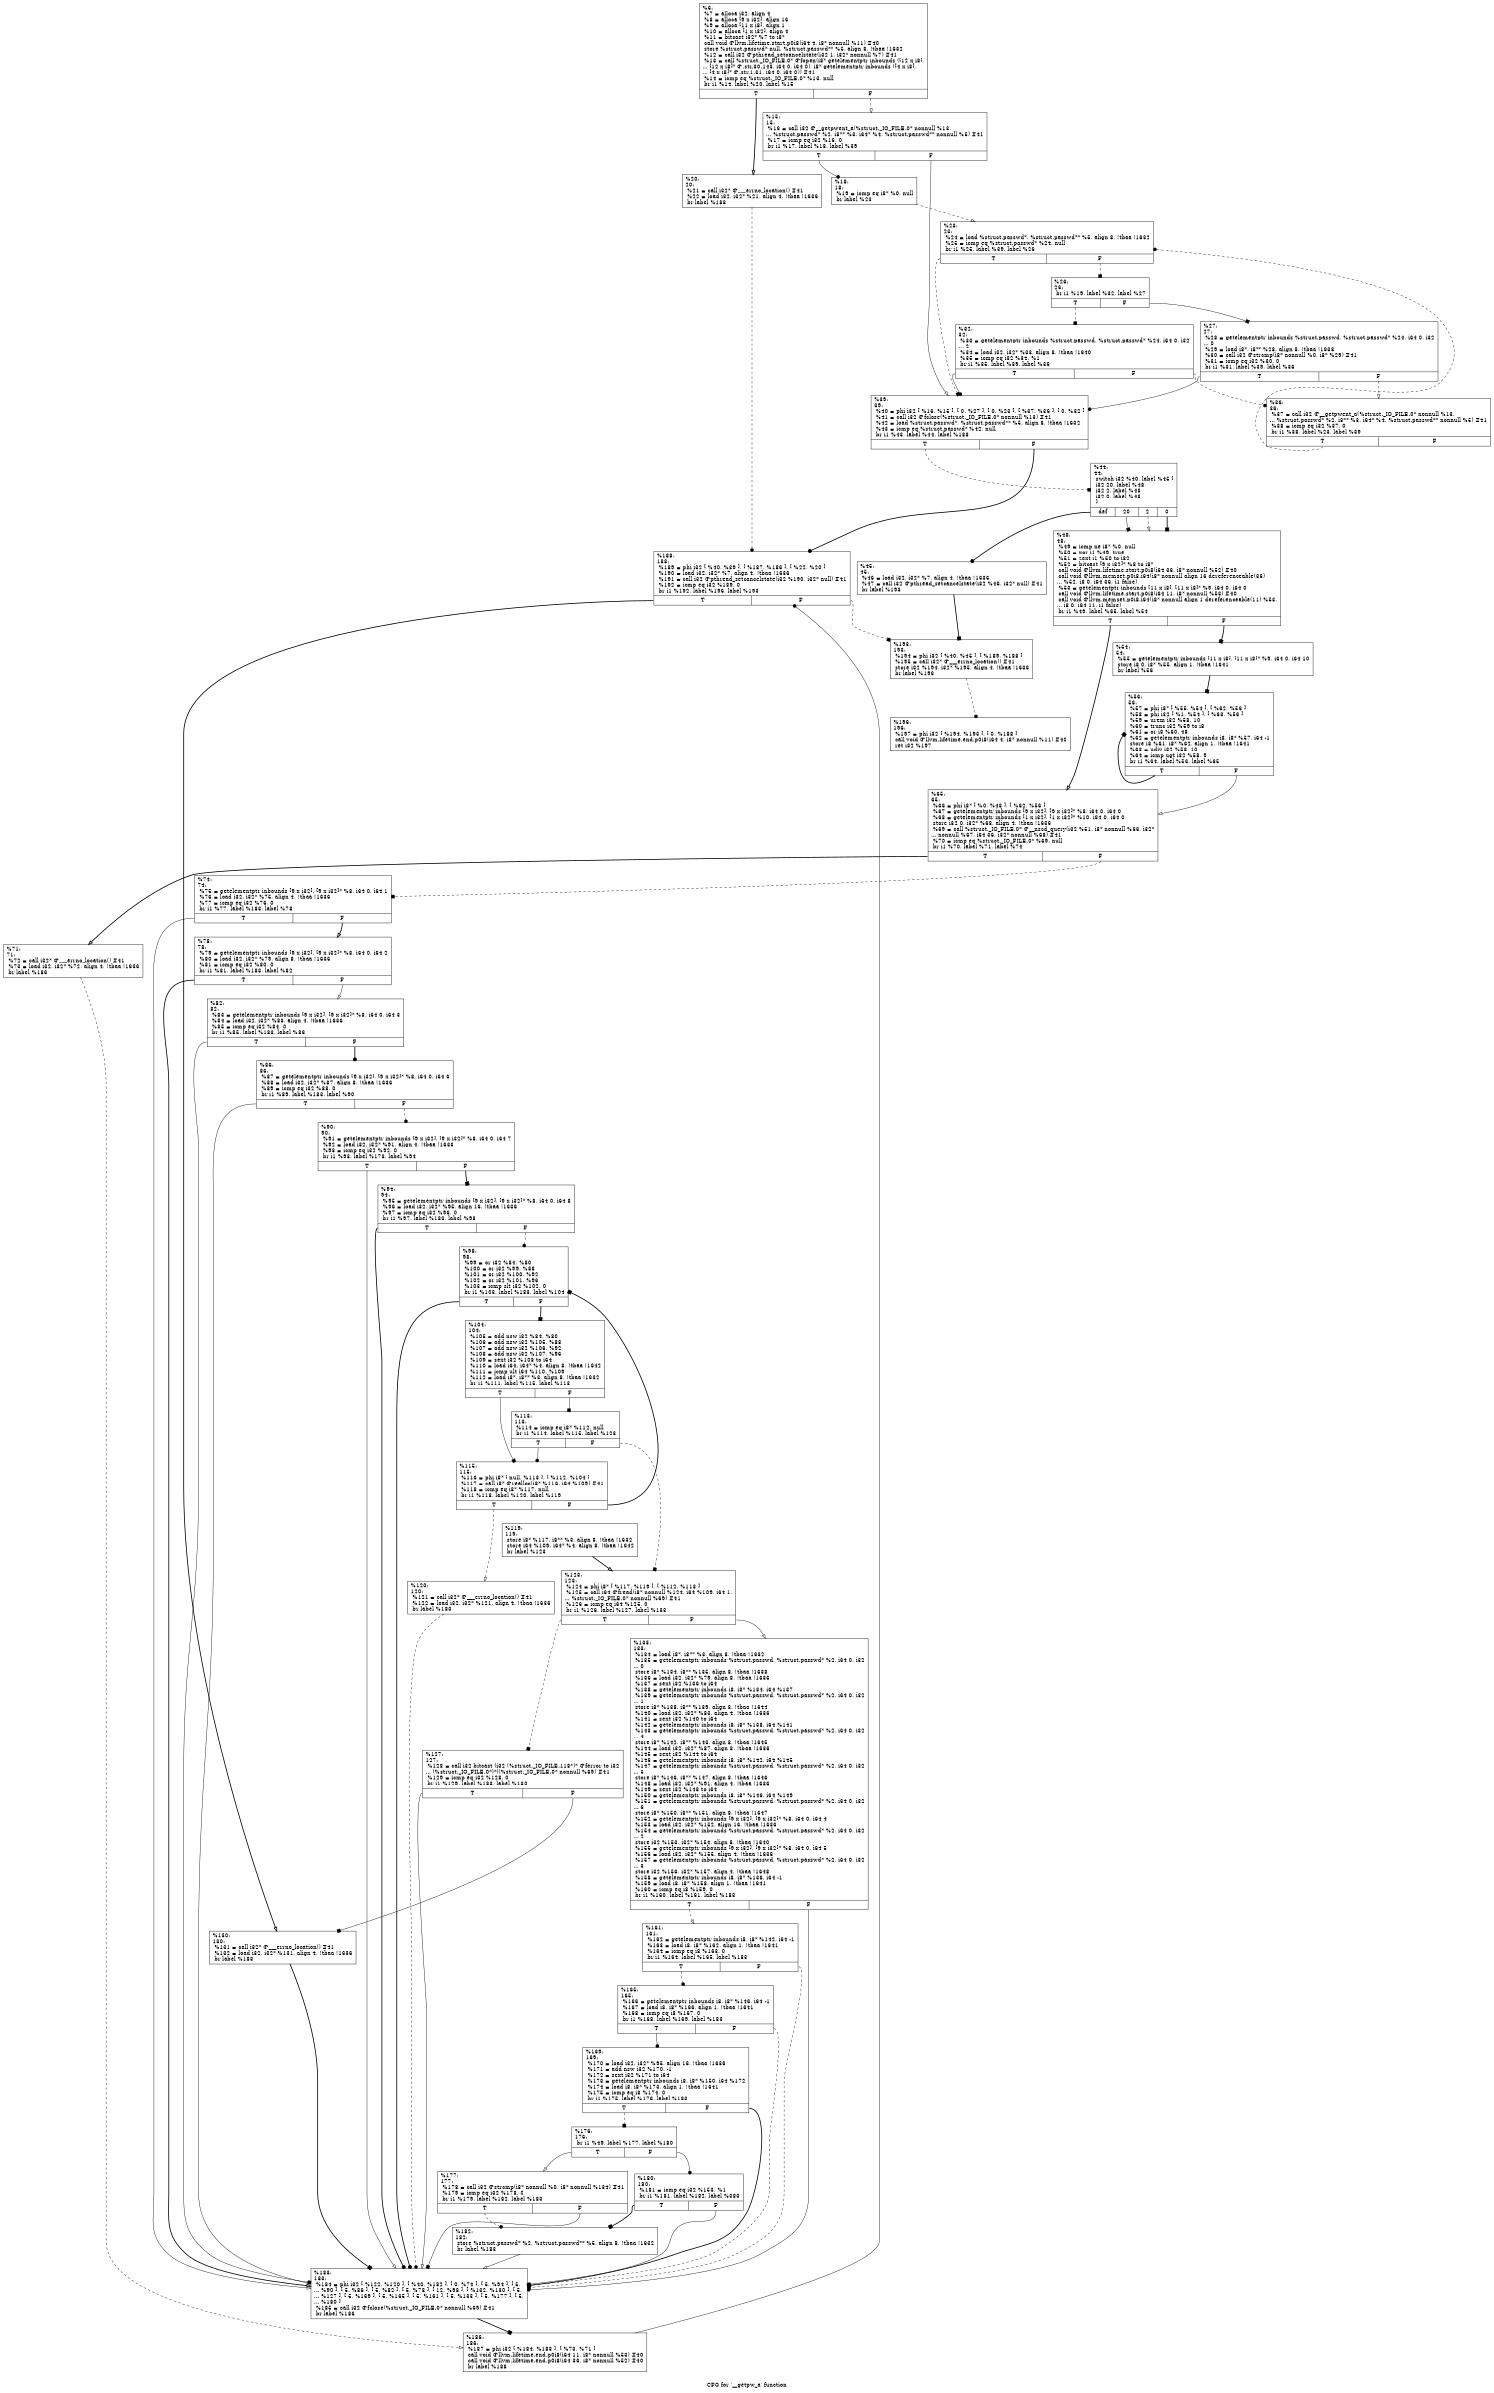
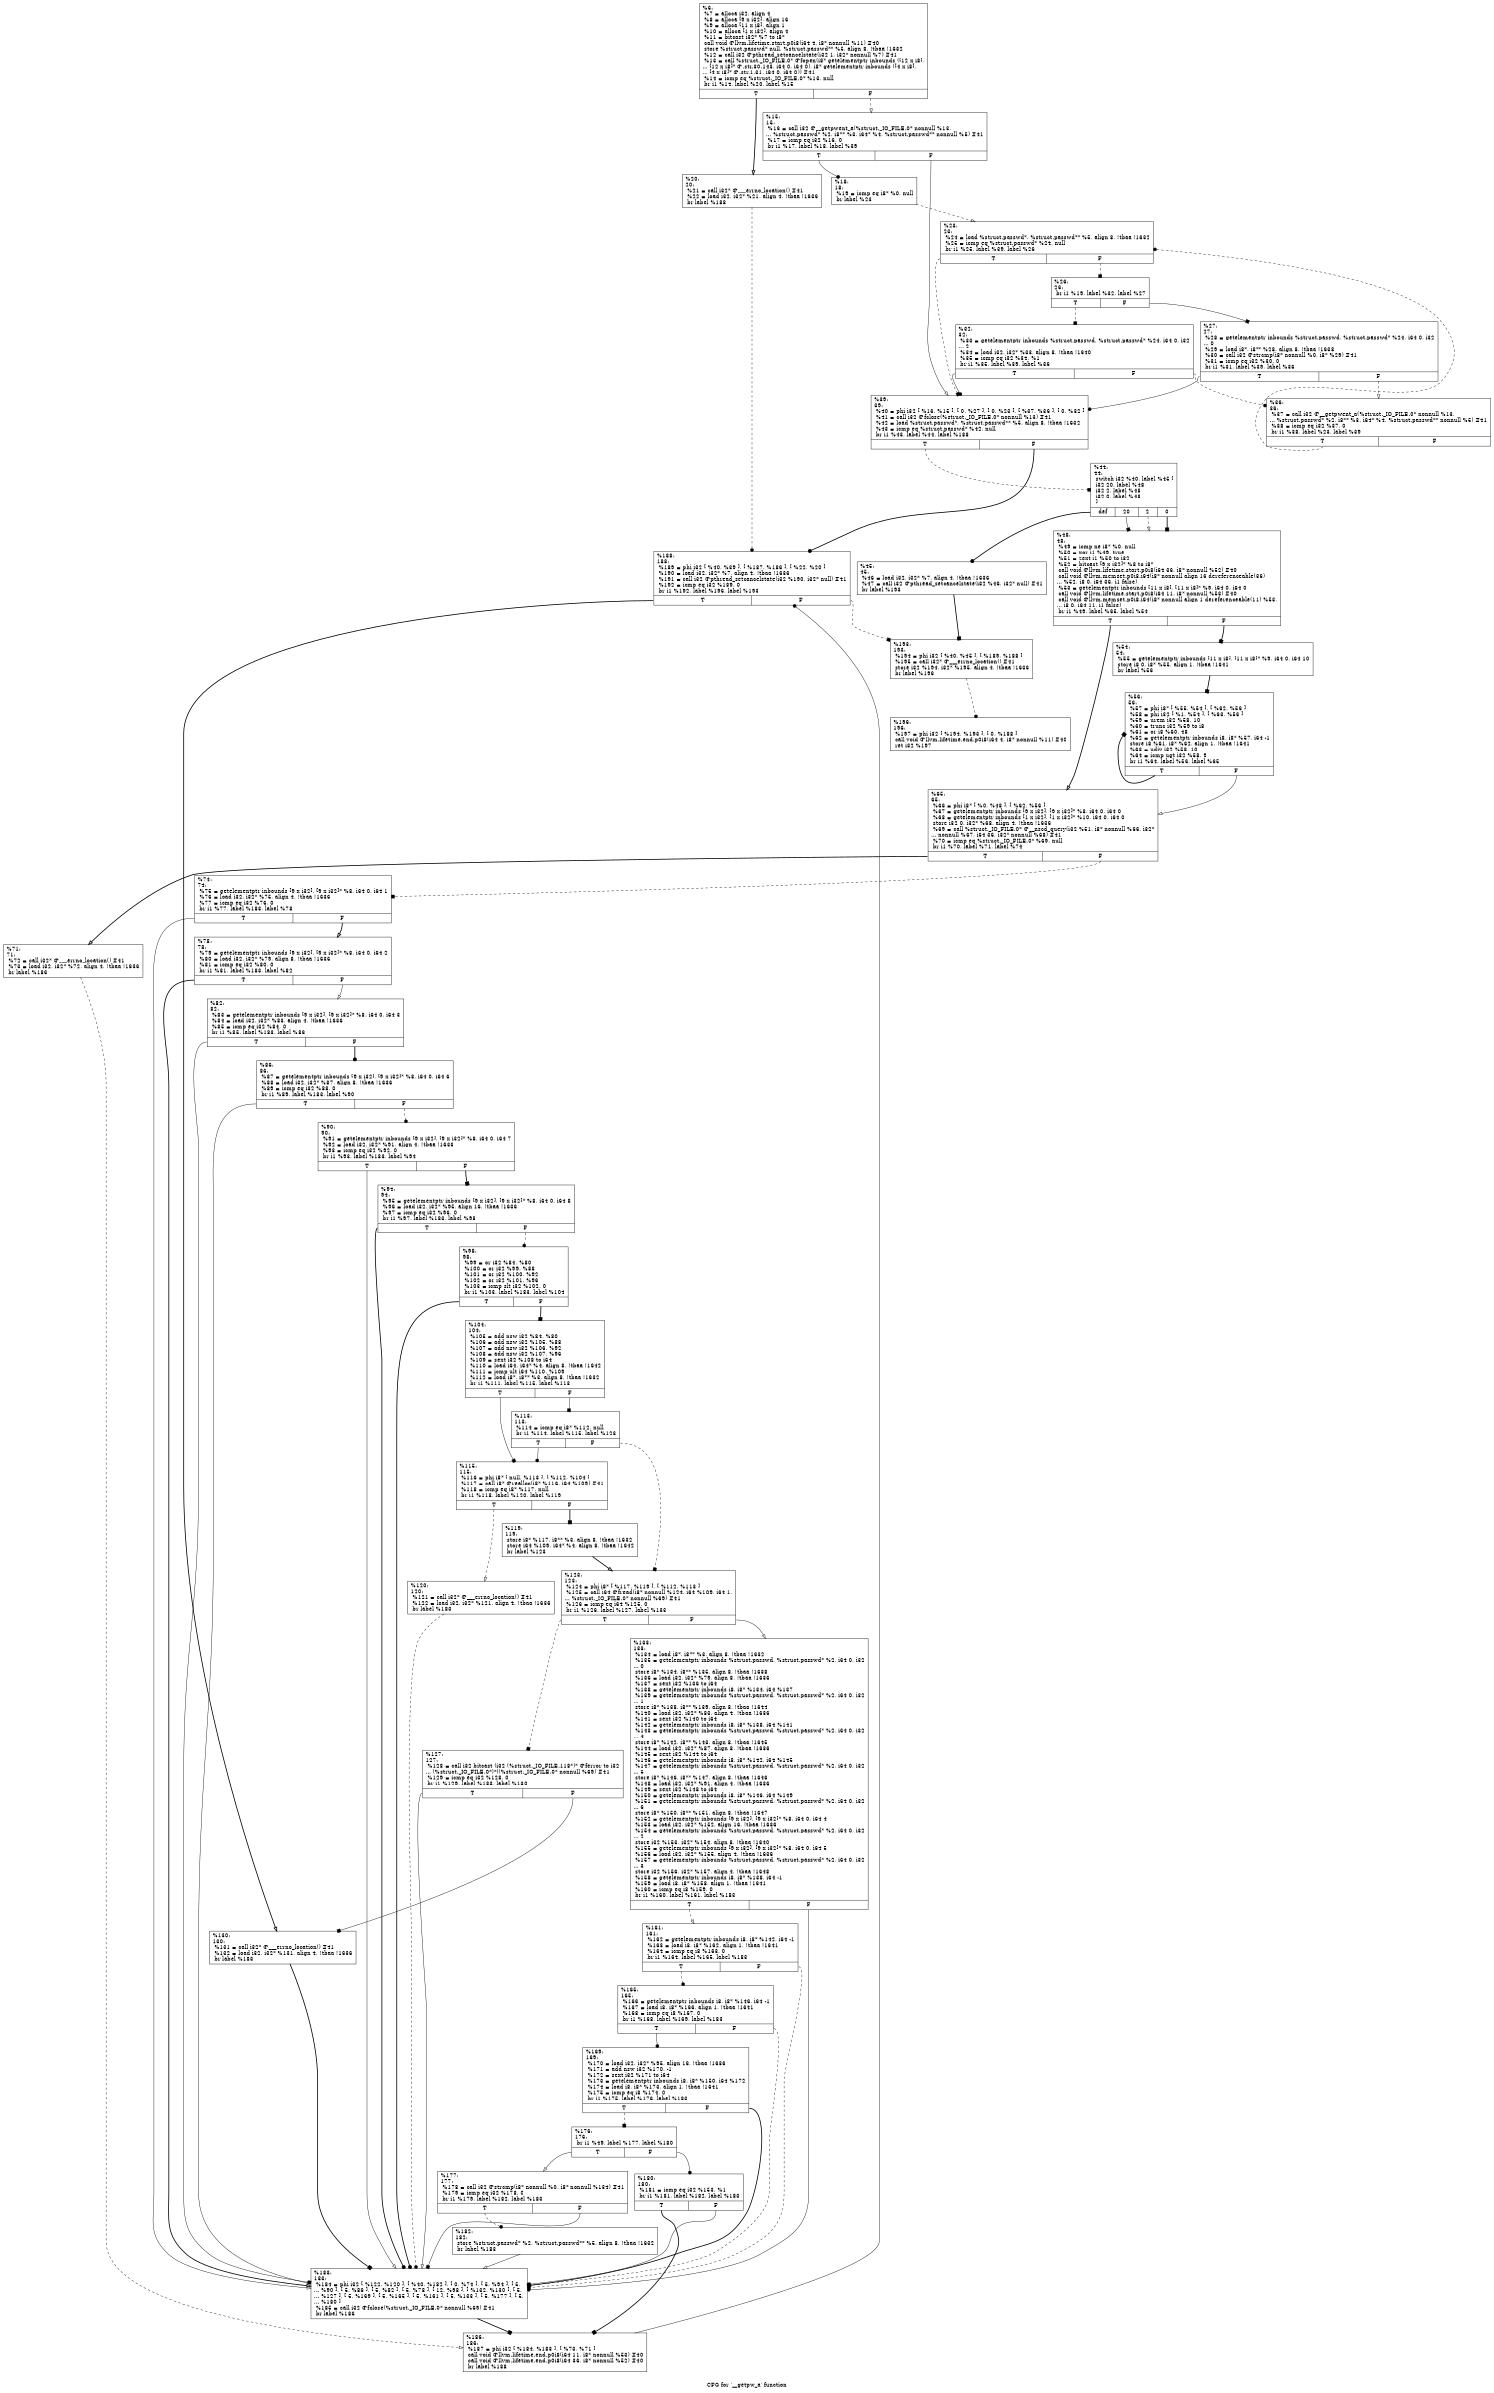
(369, 1157) -> (369, 1157)
(649, 1400) -> (570, 1515)
(689, 2196) -> (689, 2196)
(626, 2217) -> (656, 2283)
